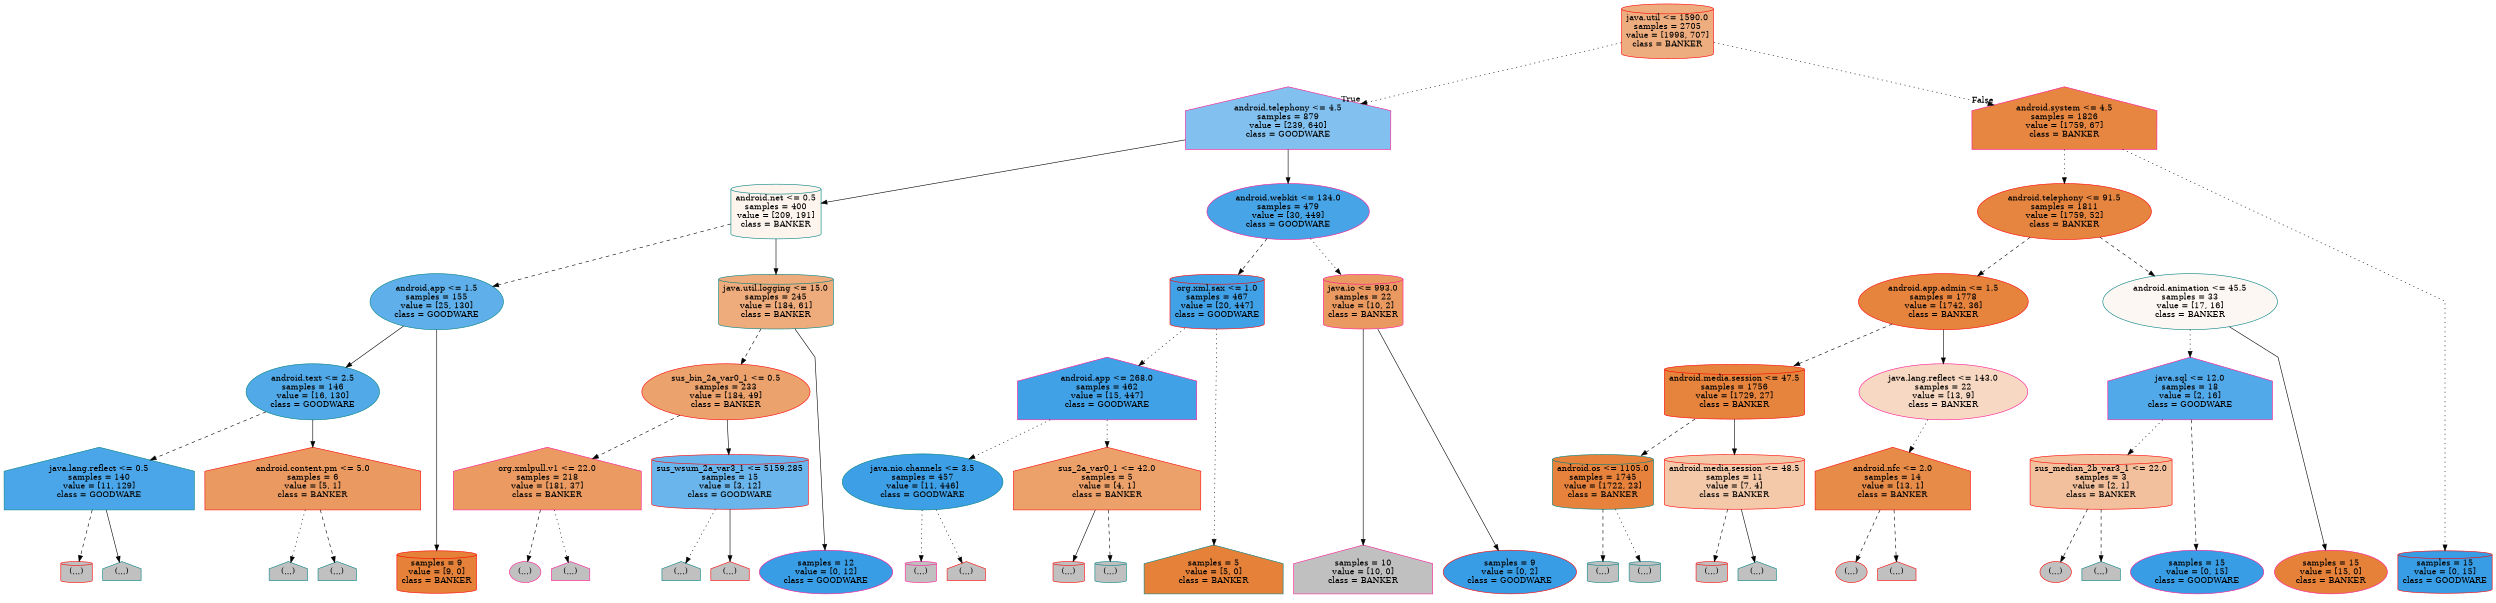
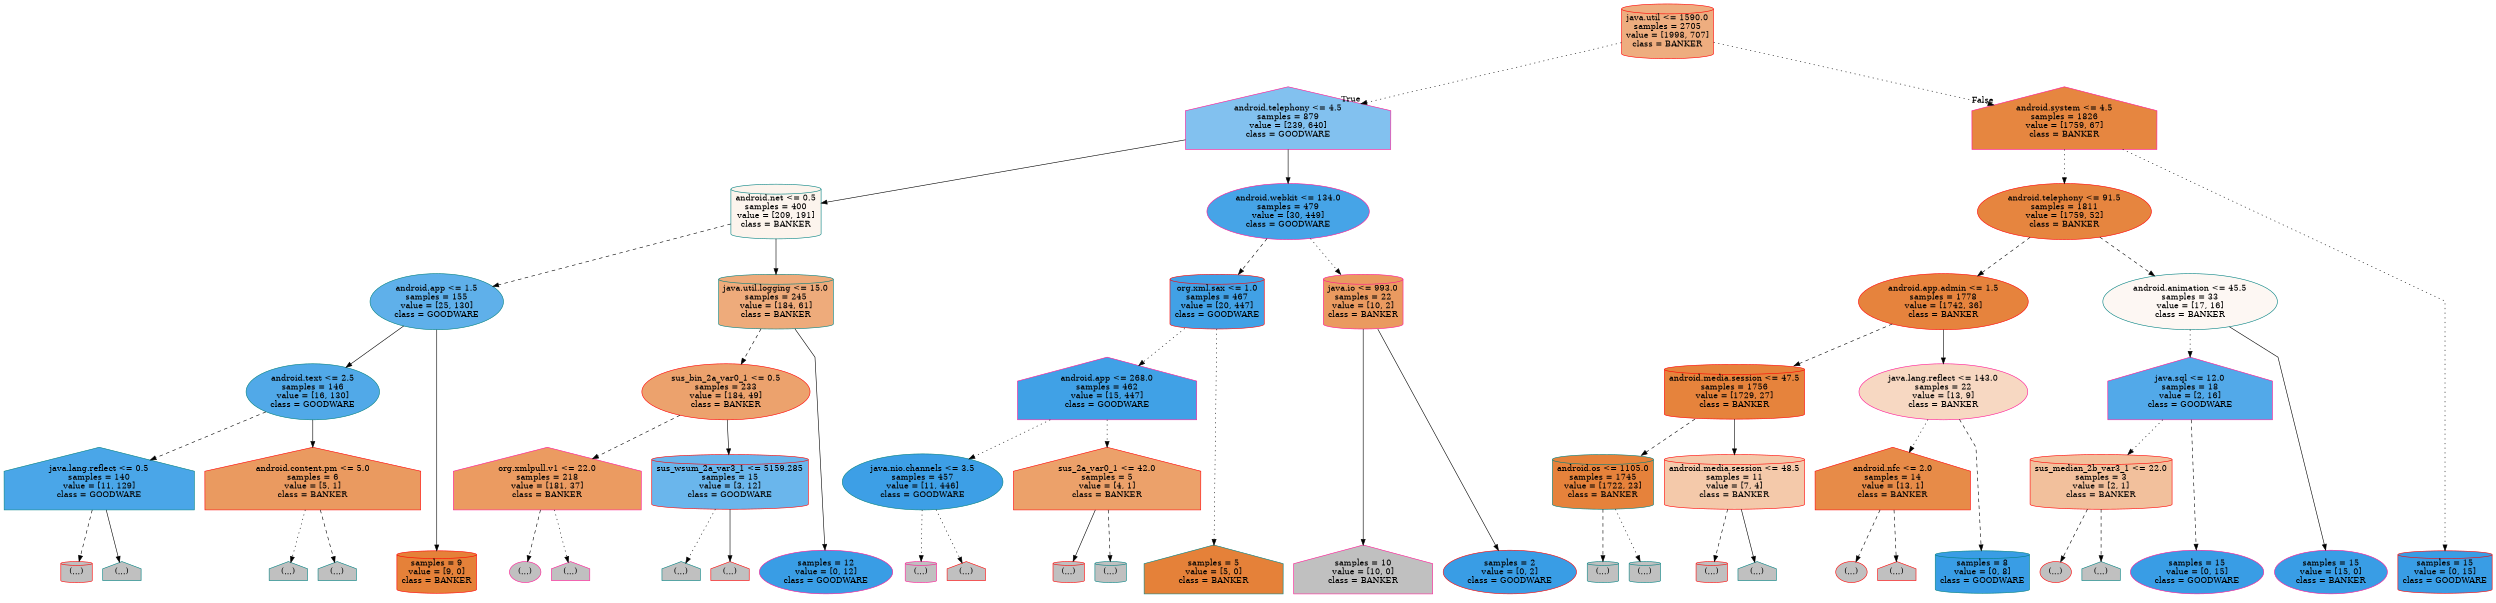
(1510, 572) -> (1510, 572)
none -> (1982, 572)
(2331, 572) -> (2331, 572)
